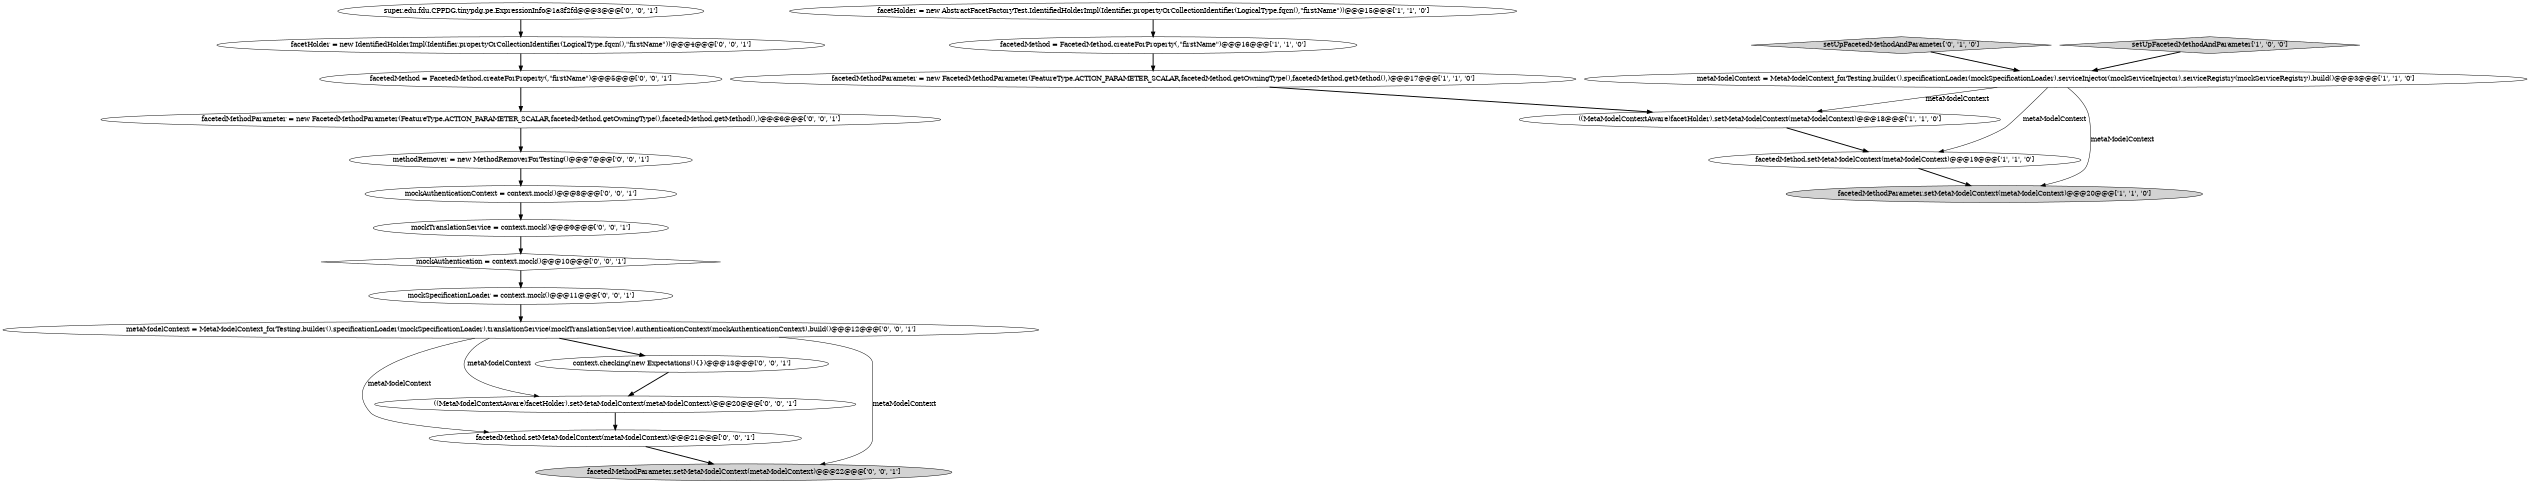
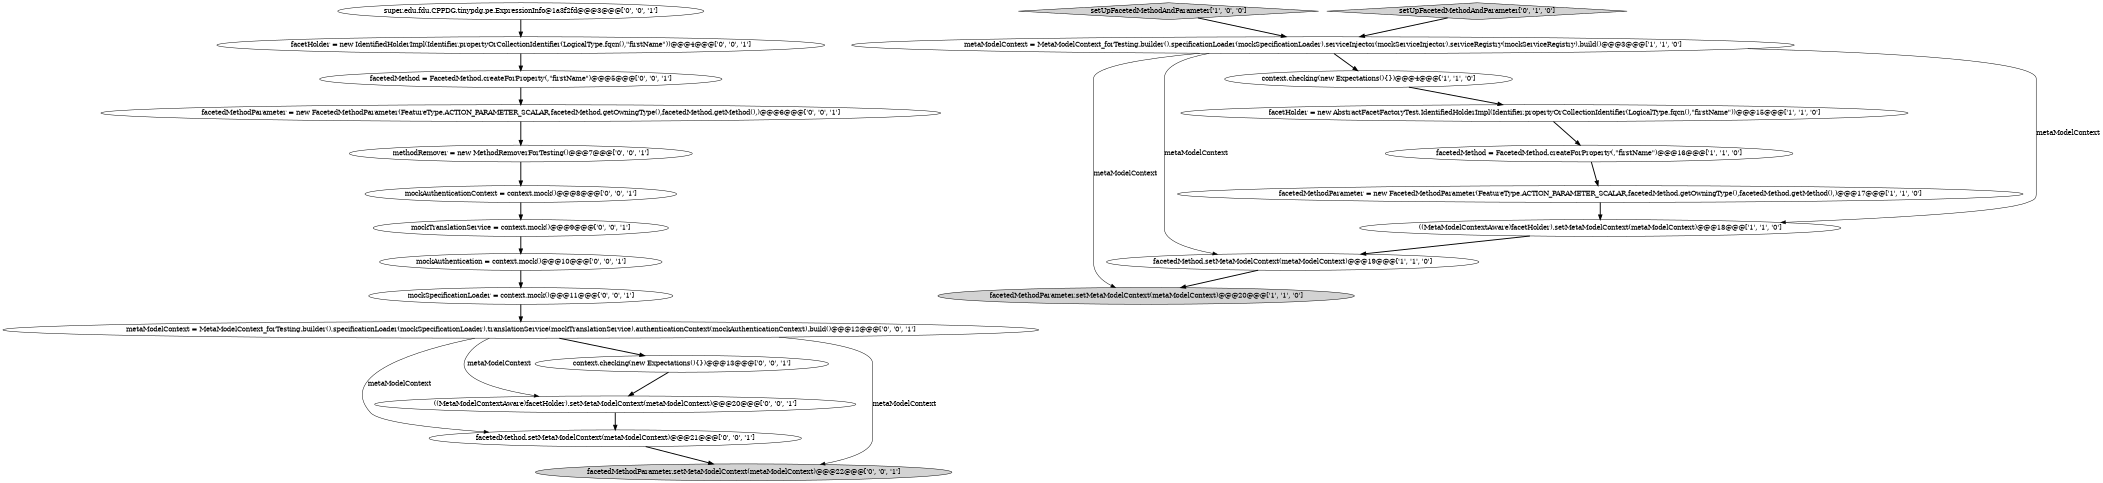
none -> (1369, 79)
(521, 262) -> (521, 262)
